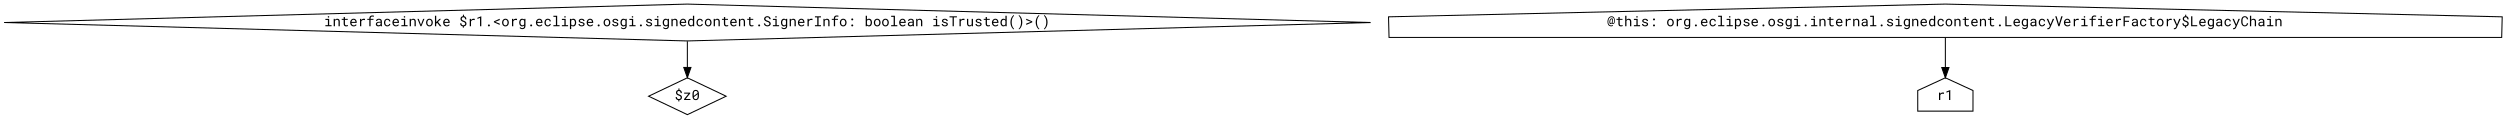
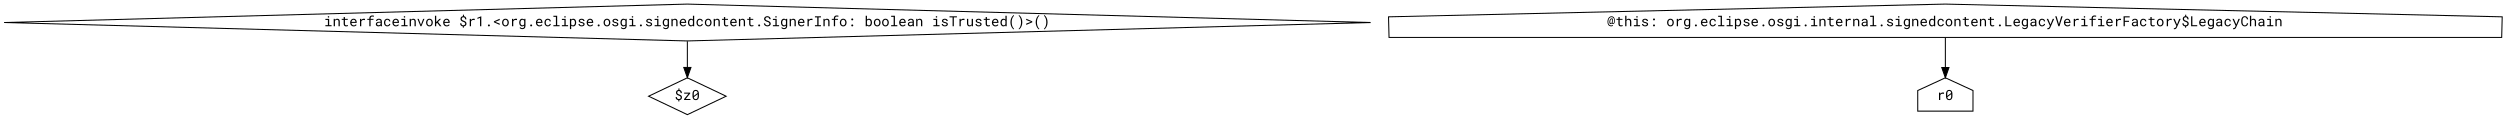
(1945, 96) -> (1945, 96)
